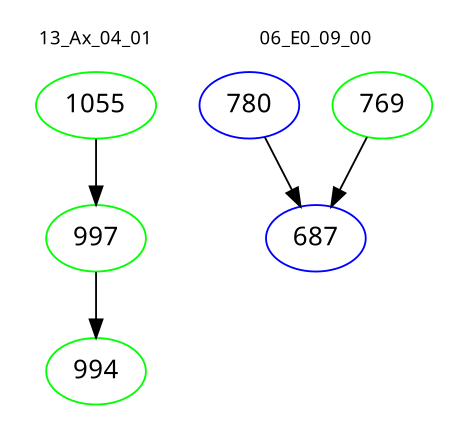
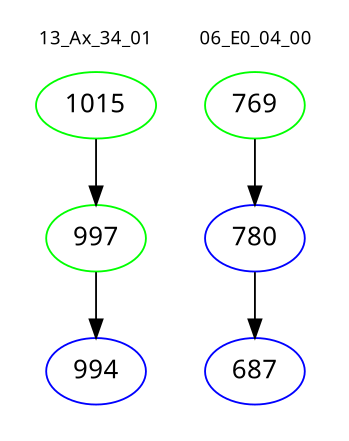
(96, 40) -> (96, 40)
(316, 40) -> (256, 40)
(96, 105) -> (96, 105)
(353, 164) -> (255, 163)
(96, 371) -> (96, 371)
